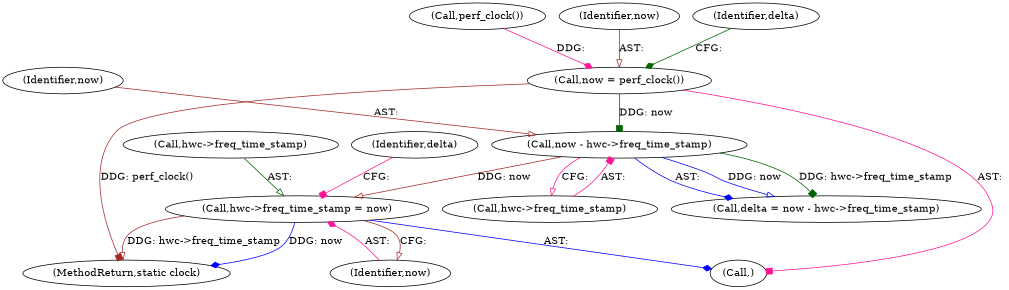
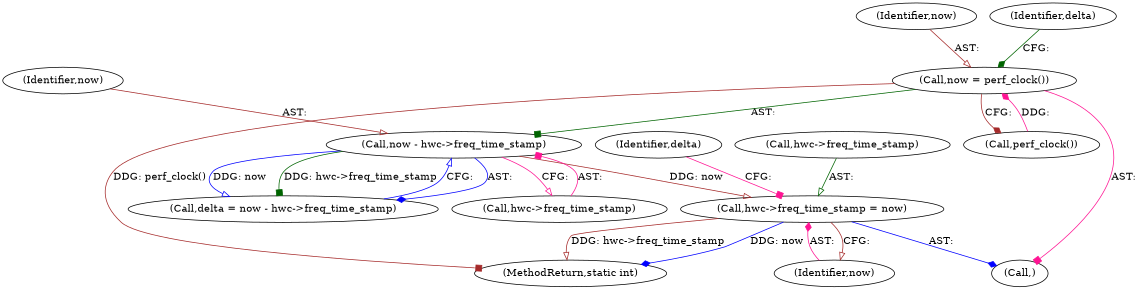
(646, 113) -> (765, 113)
none -> (983, 113)
none -> (421, 190)
(127, 273) -> (571, 273)
